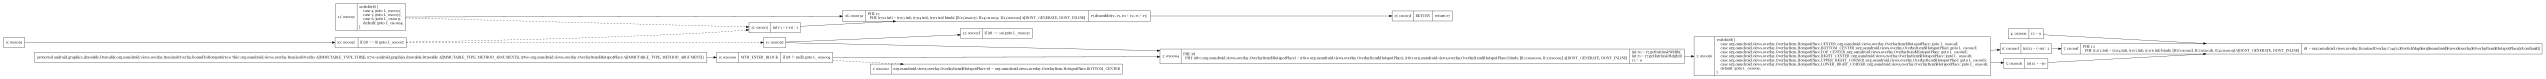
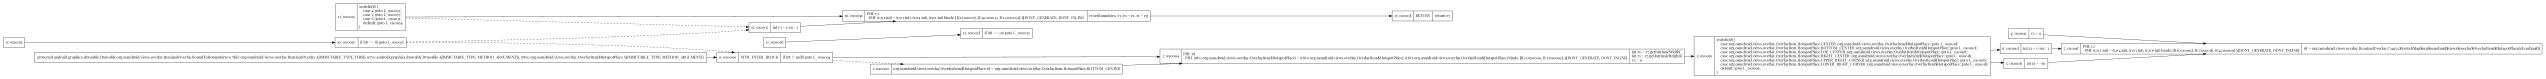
(1119, 16) -> (1119, 16)
(584, 43) -> (569, 44)
(972, 47) -> (1151, 64)
